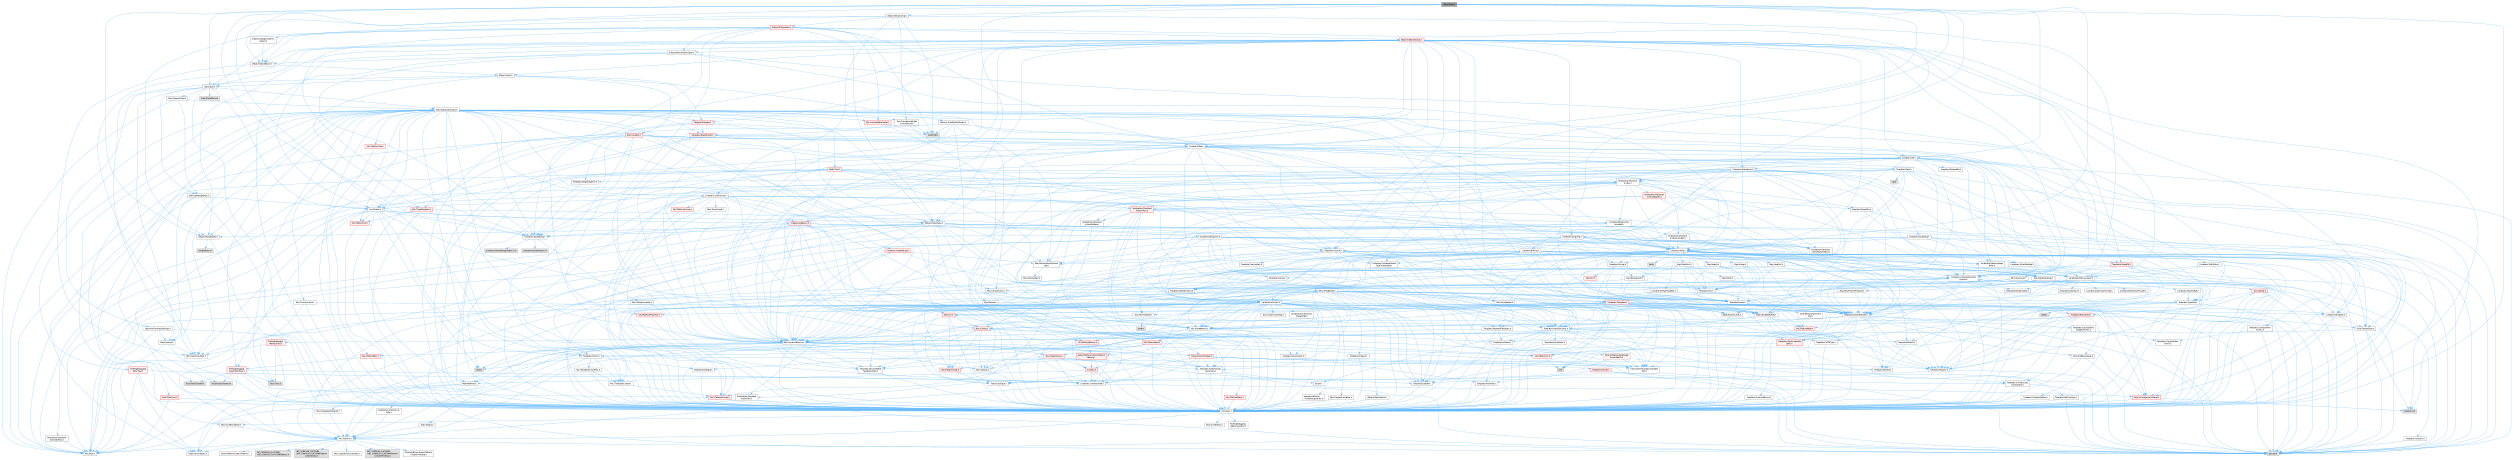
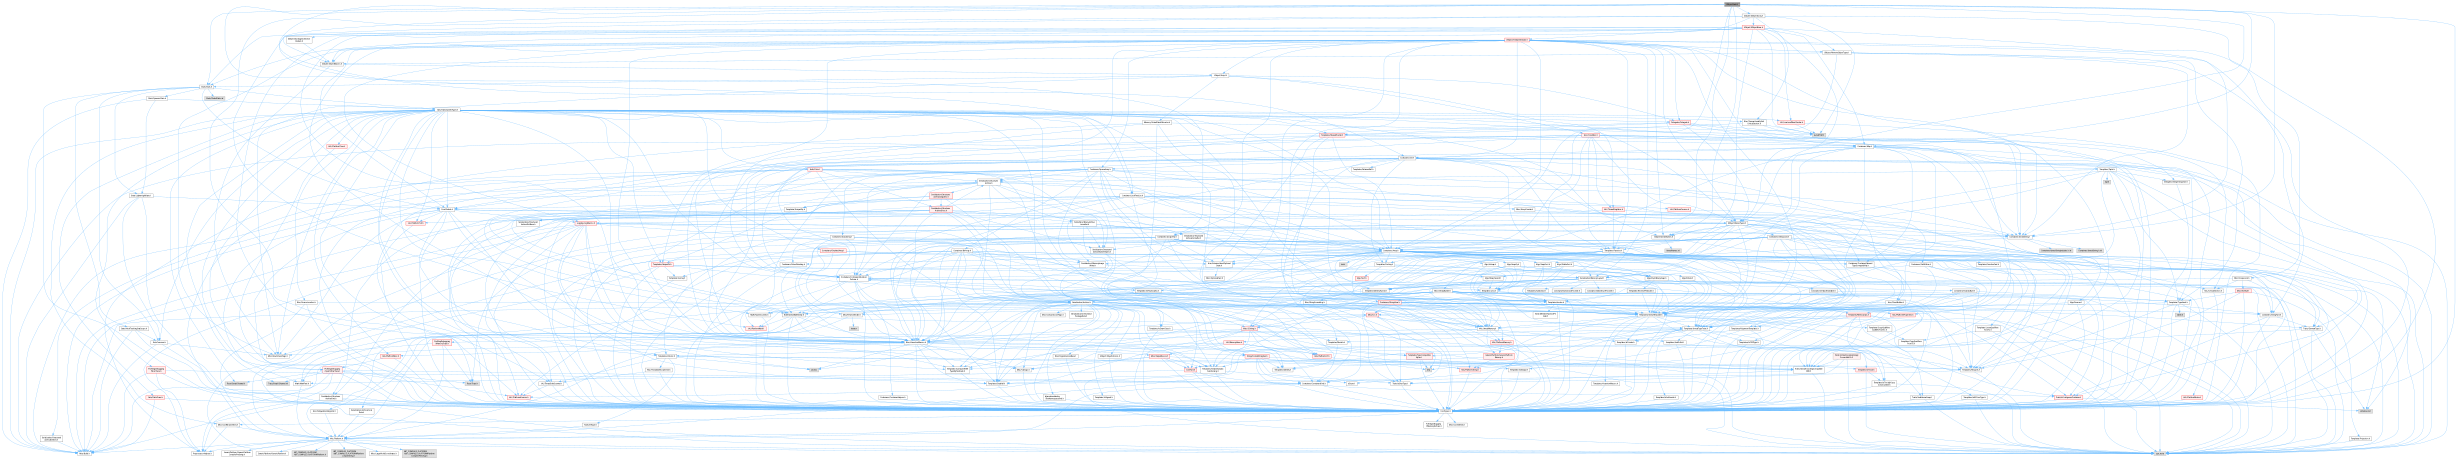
(1028, 163) -> (1276, 193)
(1514, 353) -> none
(1545, 377) -> (1781, 348)
(334, 394) -> (264, 407)
(1148, 403) -> none
